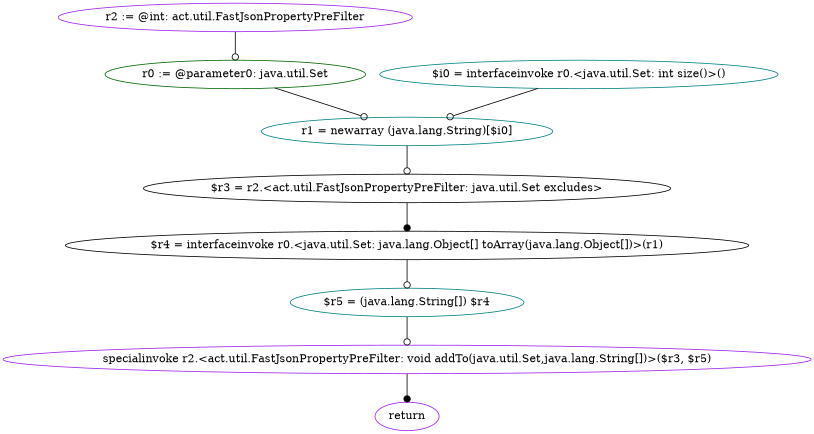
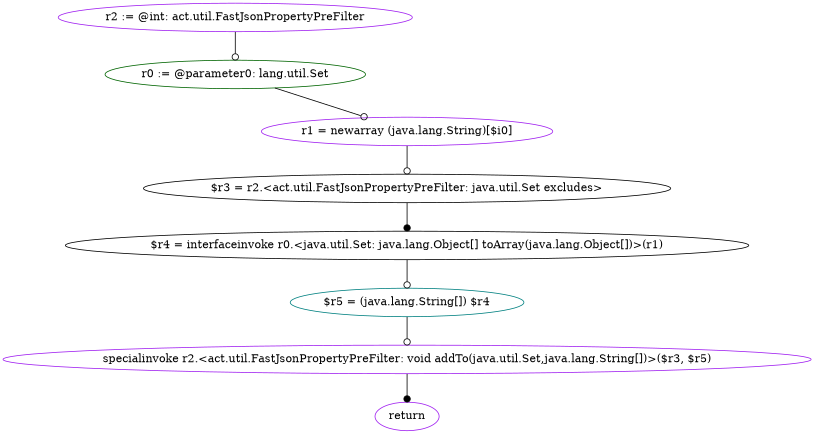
(235, 74) -> (235, 74)
(579, 74) -> none
(407, 131) -> (407, 131)
